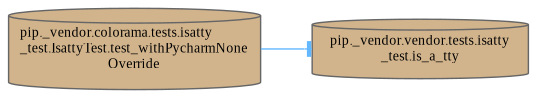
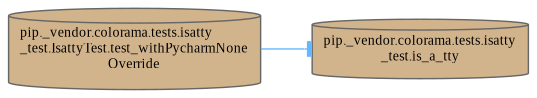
(420, 49) -> (420, 49)
